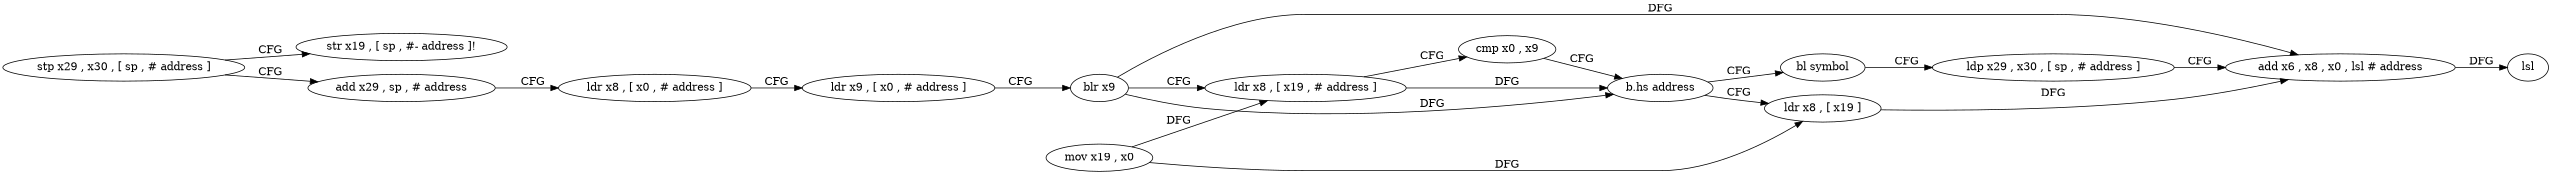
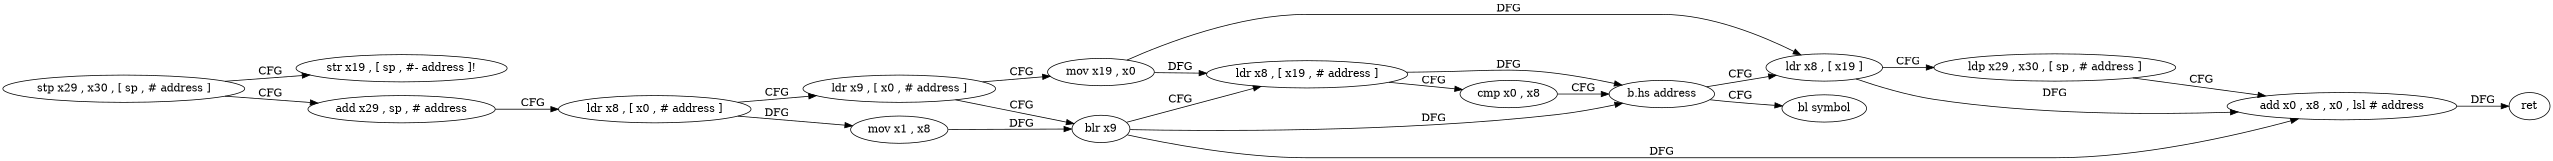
(1507, 49) -> (1509, 94)
(1895, 67) -> (1904, 67)
(2340, 67) -> (2342, 106)
(2528, 67) -> (2530, 106)
none -> (1013, 79)
none -> (899, 130)
